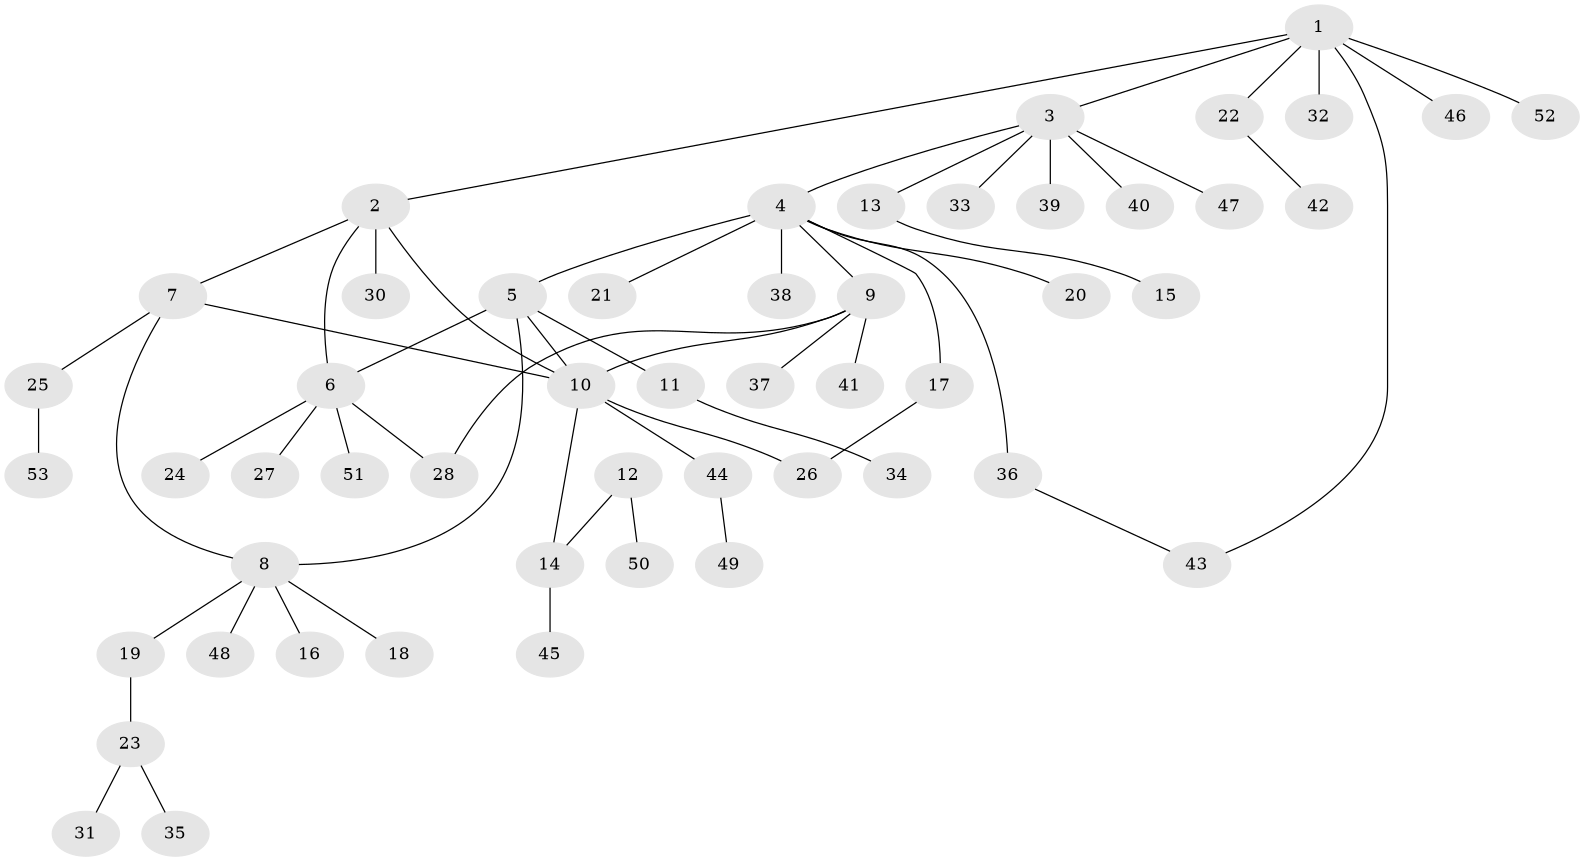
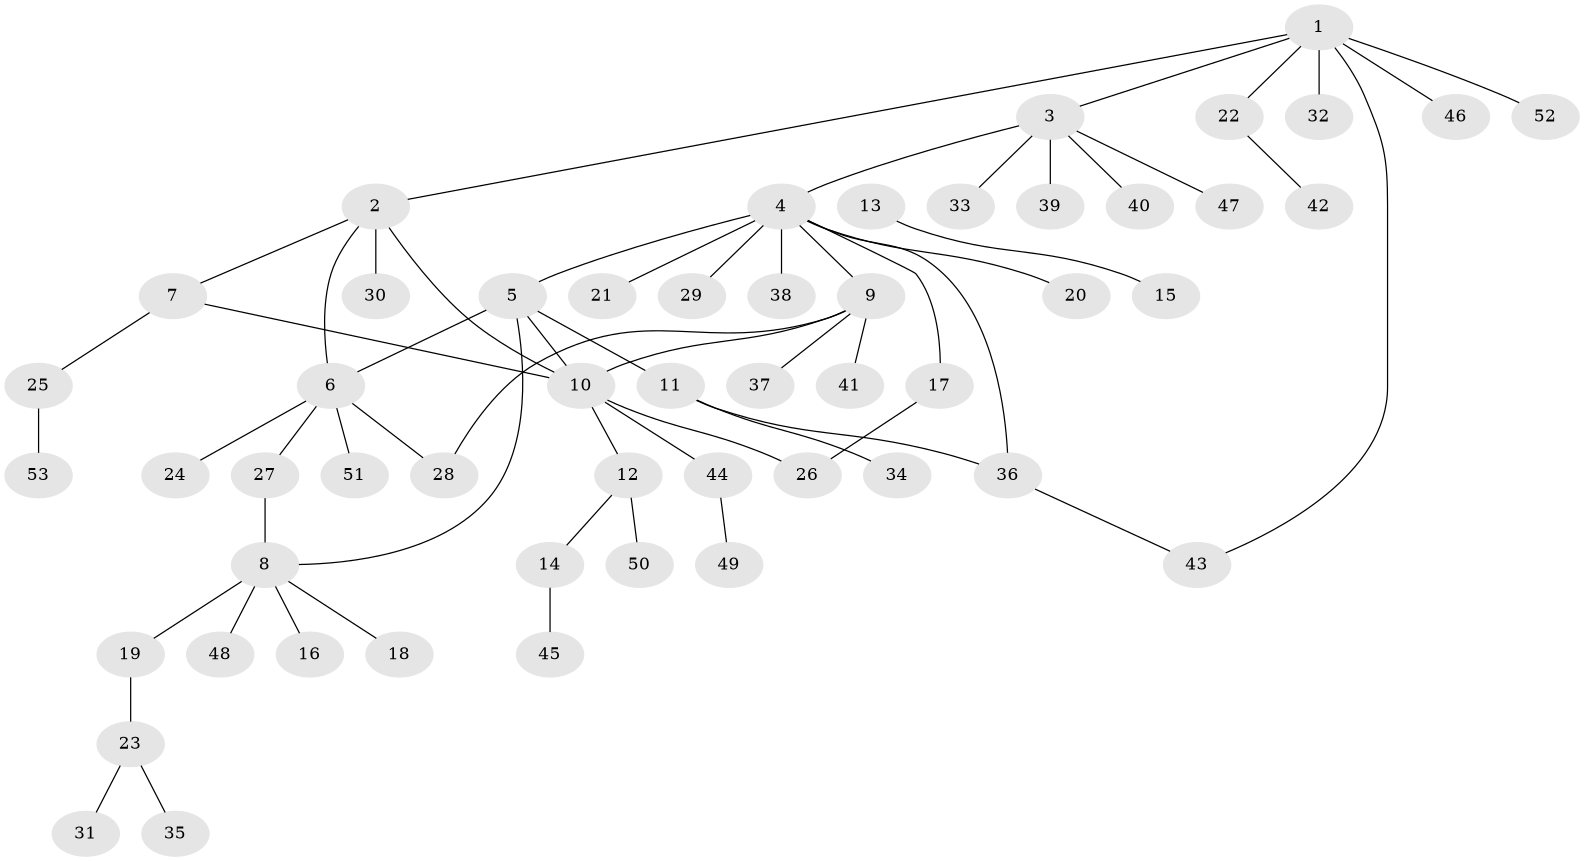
(961, 162) -> none
none -> (692, 296)
none -> (837, 434)
(119, 465) -> (265, 520)
(566, 475) -> (605, 431)
